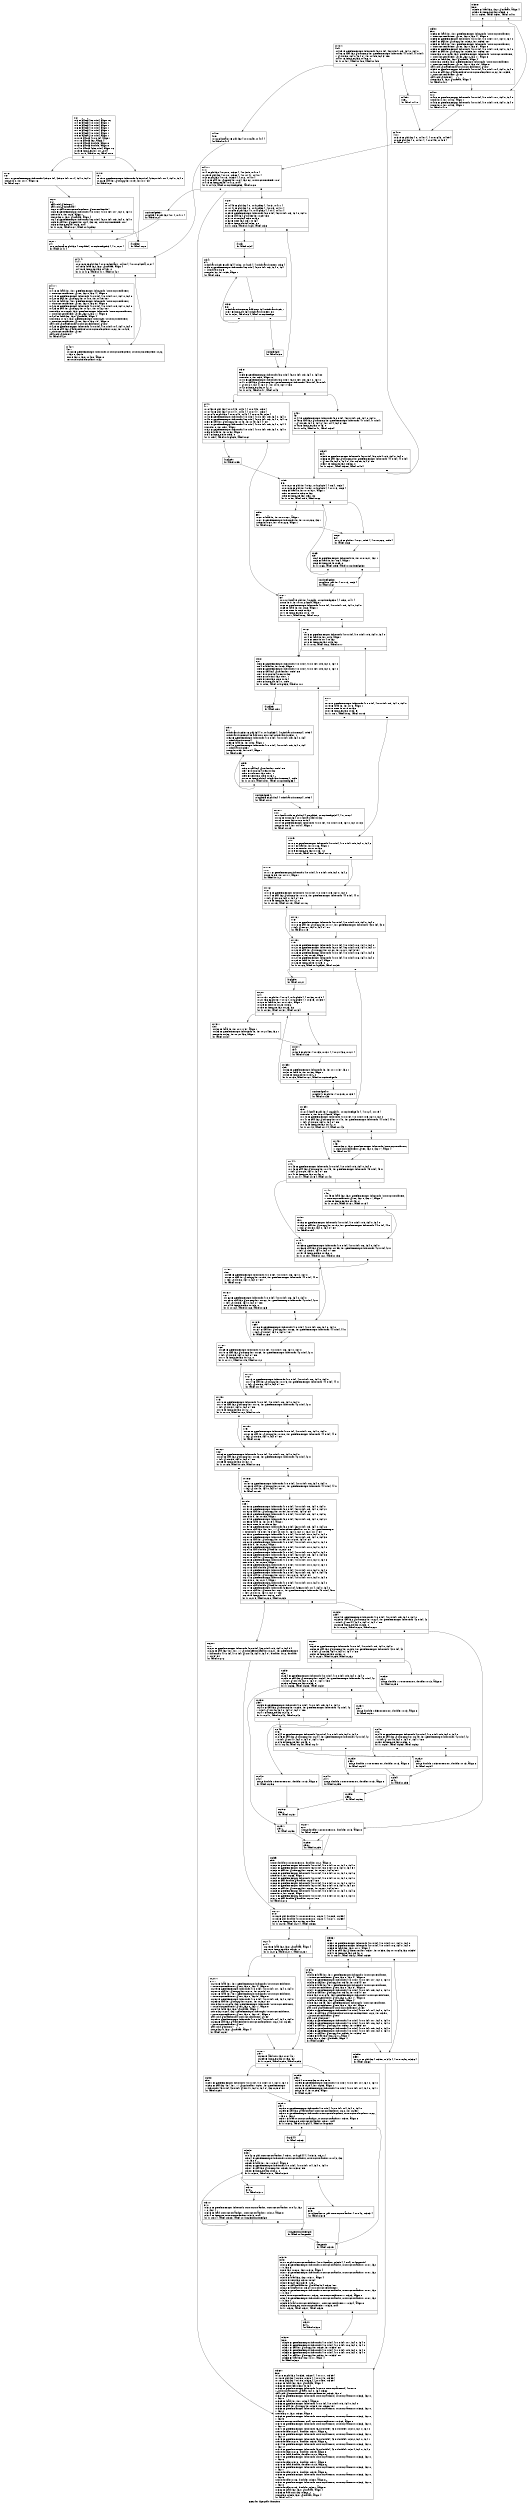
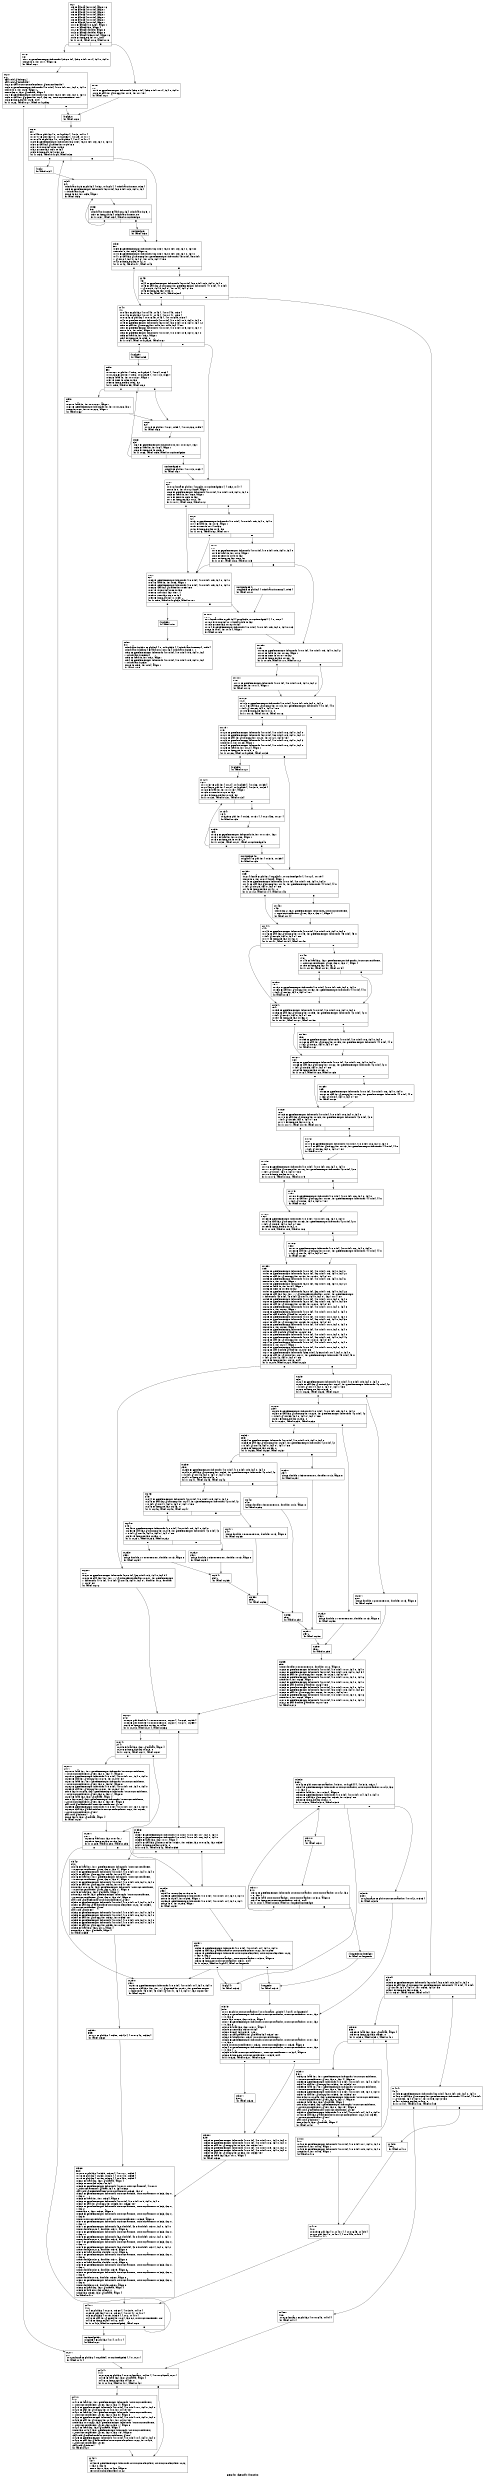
none -> (71, 123)
(315, 456) -> (161, 302)
none -> (203, 567)
(269, 774) -> none
(338, 924) -> none
(246, 1030) -> none
(325, 1291) -> (293, 1042)
(198, 1314) -> (124, 2299)
(250, 1751) -> (312, 1554)
(355, 1756) -> (168, 1517)
(322, 1837) -> (335, 1633)
(397, 2007) -> (202, 1869)
none -> (378, 2009)
(278, 2097) -> (201, 1974)
(295, 2144) -> (352, 1933)
